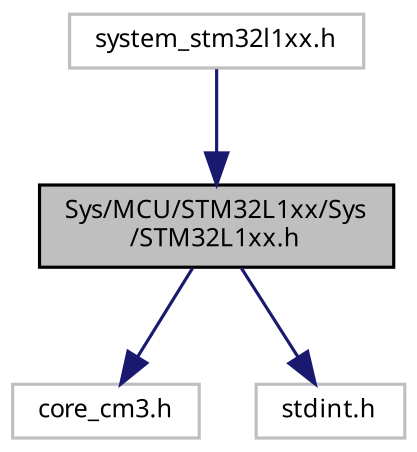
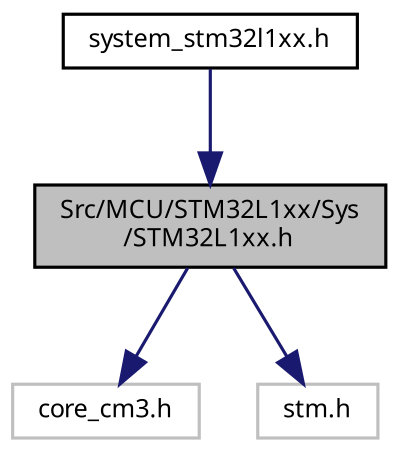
(217, 41) -> (210, 41)
(217, 226) -> (210, 226)
(330, 411) -> (318, 411)
